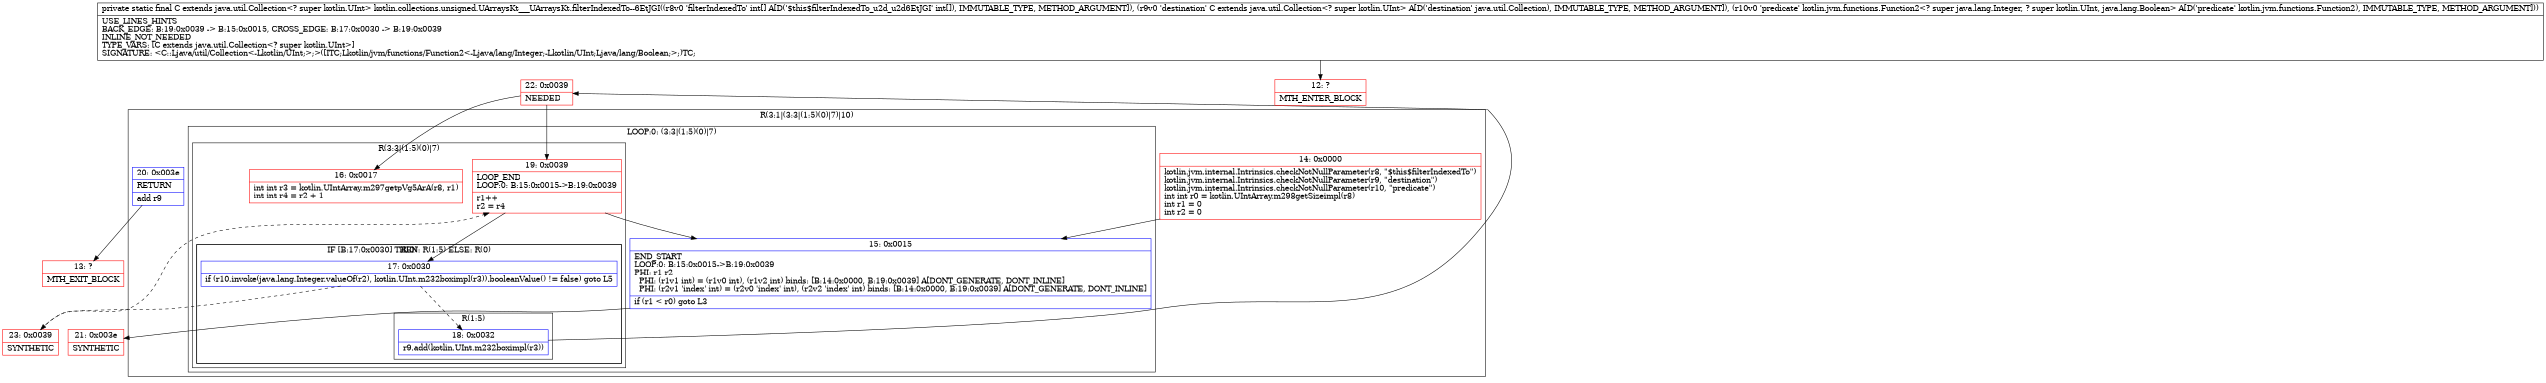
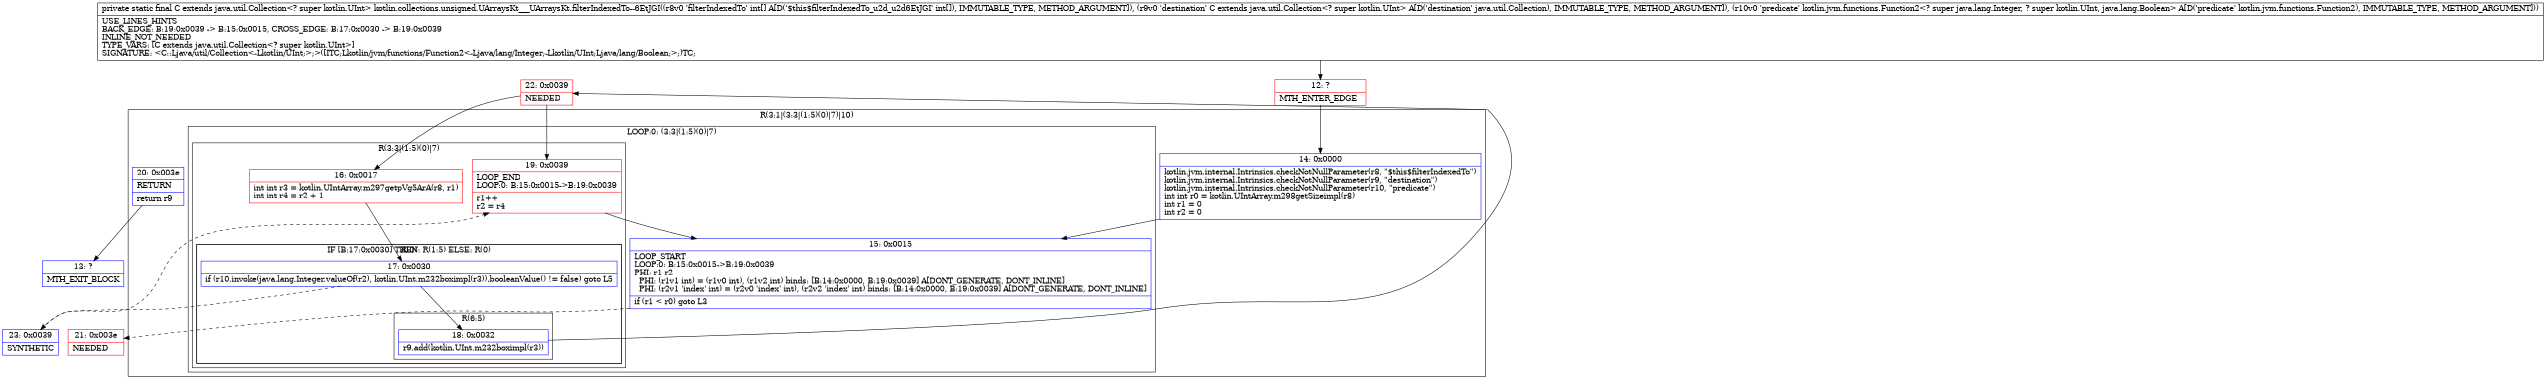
(1320, 99) -> (1318, 99)
none -> (1320, 127)
(1320, 186) -> (1320, 186)
(149, 199) -> (155, 199)
(469, 236) -> (382, 230)
(658, 257) -> (660, 257)
(83, 274) -> (83, 274)
(439, 306) -> (439, 306)
(379, 314) -> (379, 314)
(473, 319) -> (473, 319)
(31, 342) -> (31, 342)
(96, 348) -> (90, 348)
